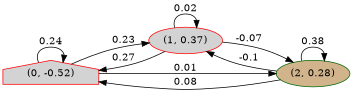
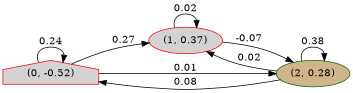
(124, 40) -> (124, 40)
(249, 58) -> (249, 58)
(136, 63) -> none
